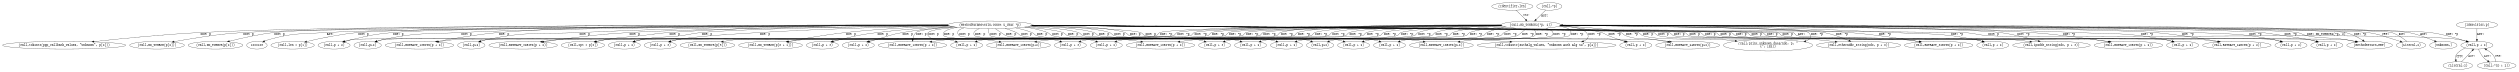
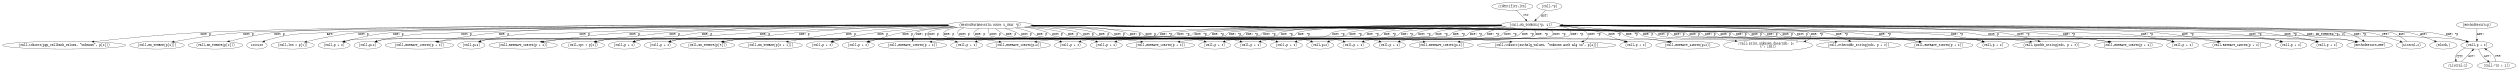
(2477, 25) -> (2477, 25)
none -> (819, 31)
(1323, 31) -> none
(1802, 34) -> (1802, 34)
(2443, 45) -> (2443, 45)
